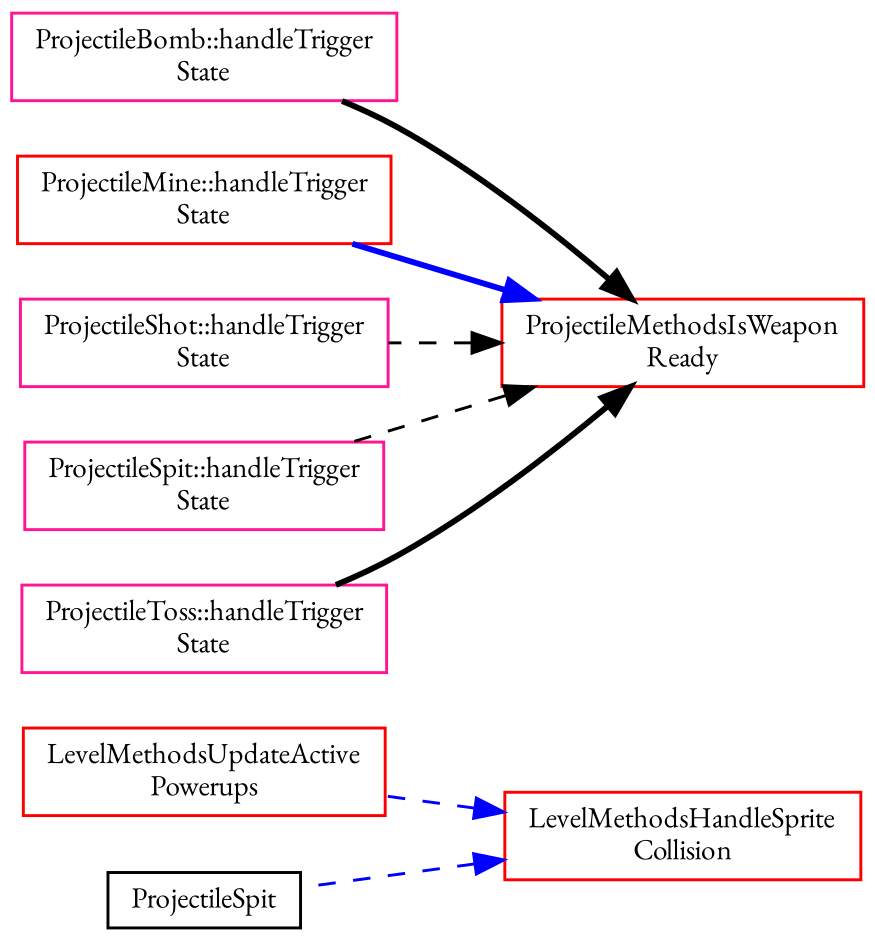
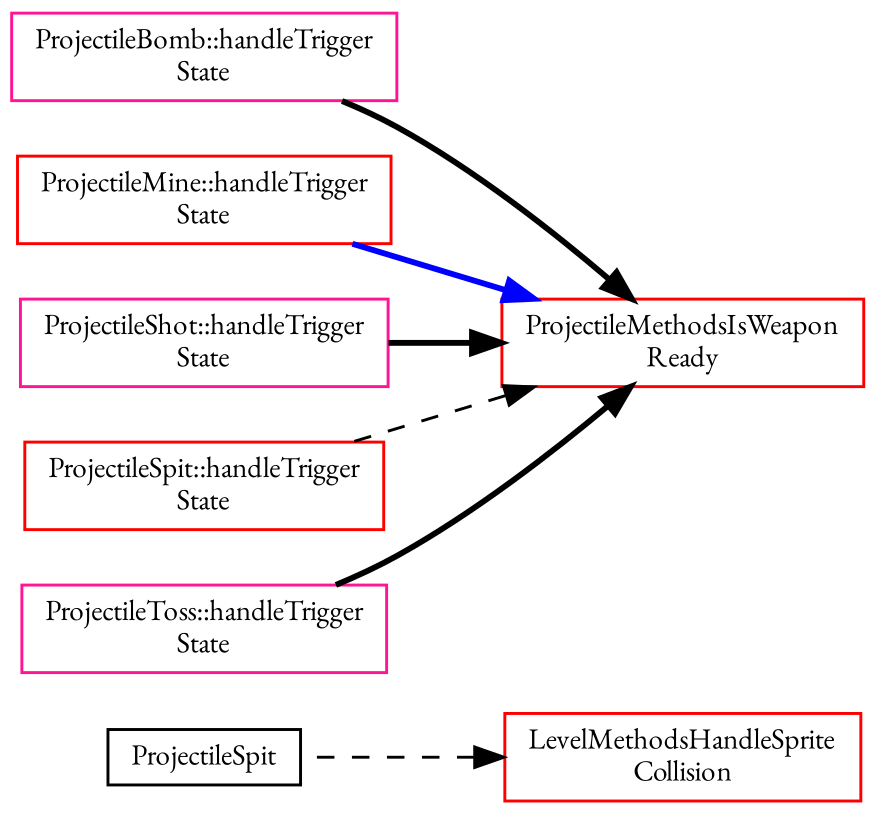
(430, 343) -> (430, 343)
(204, 486) -> (204, 486)
(204, 772) -> none
(388, 876) -> (388, 757)
